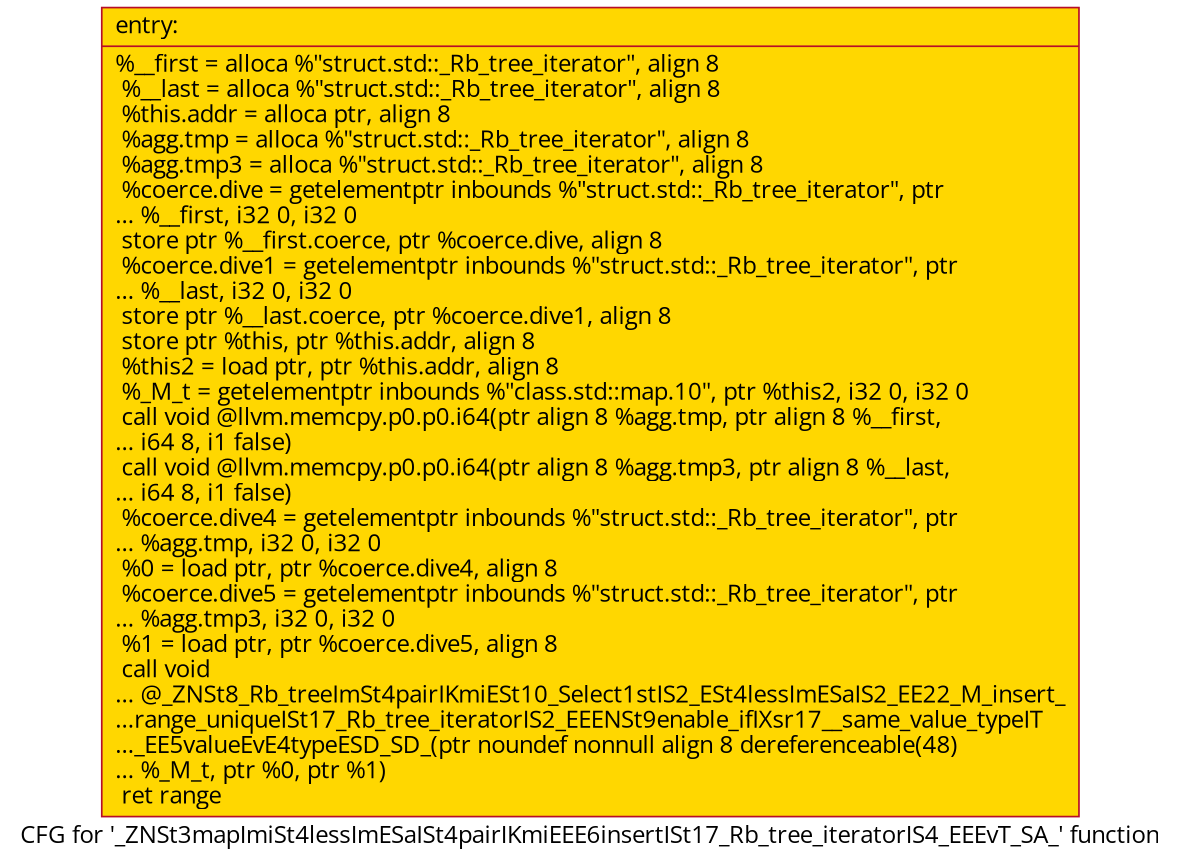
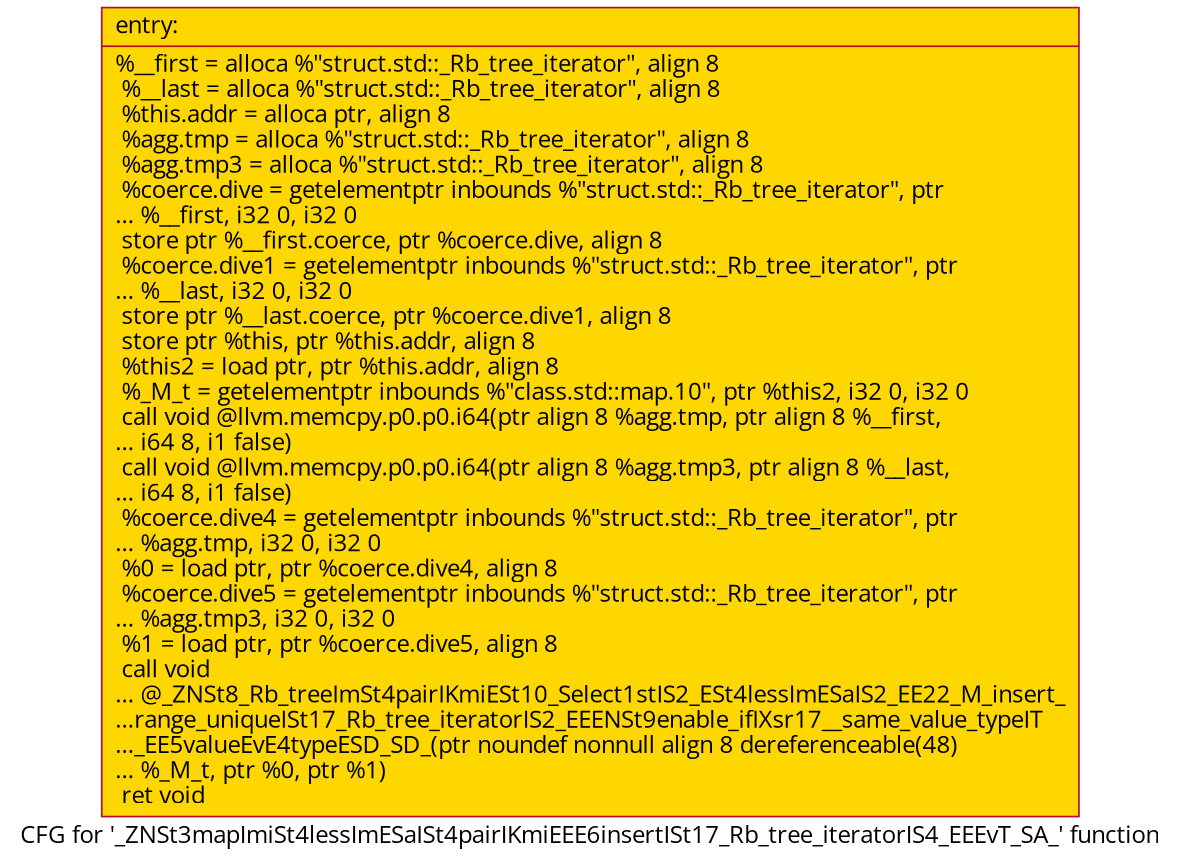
(169, 796) -> (161, 796)
